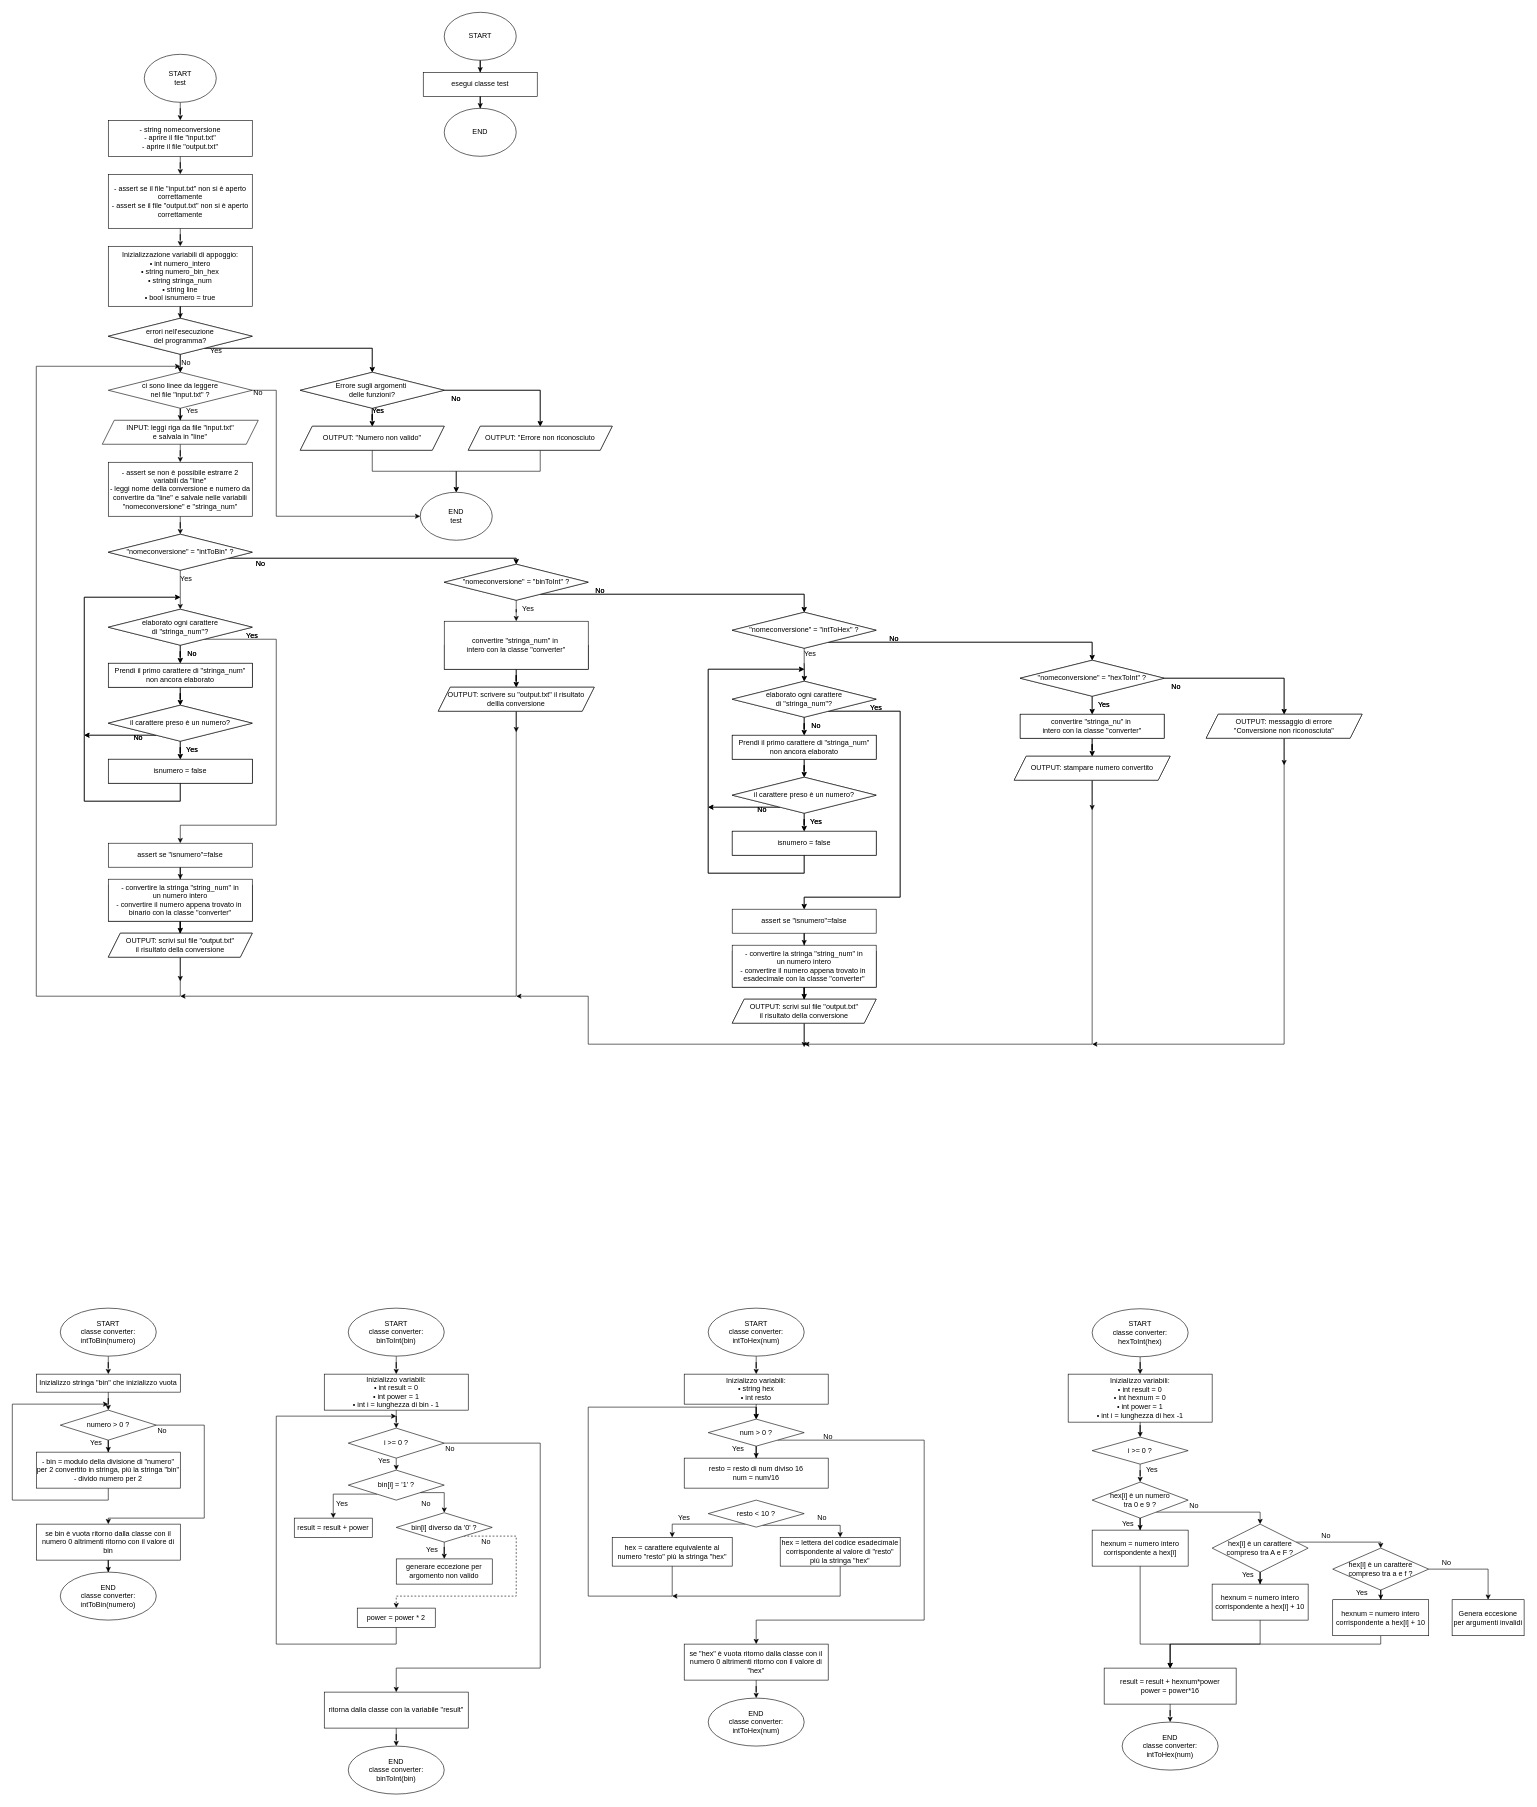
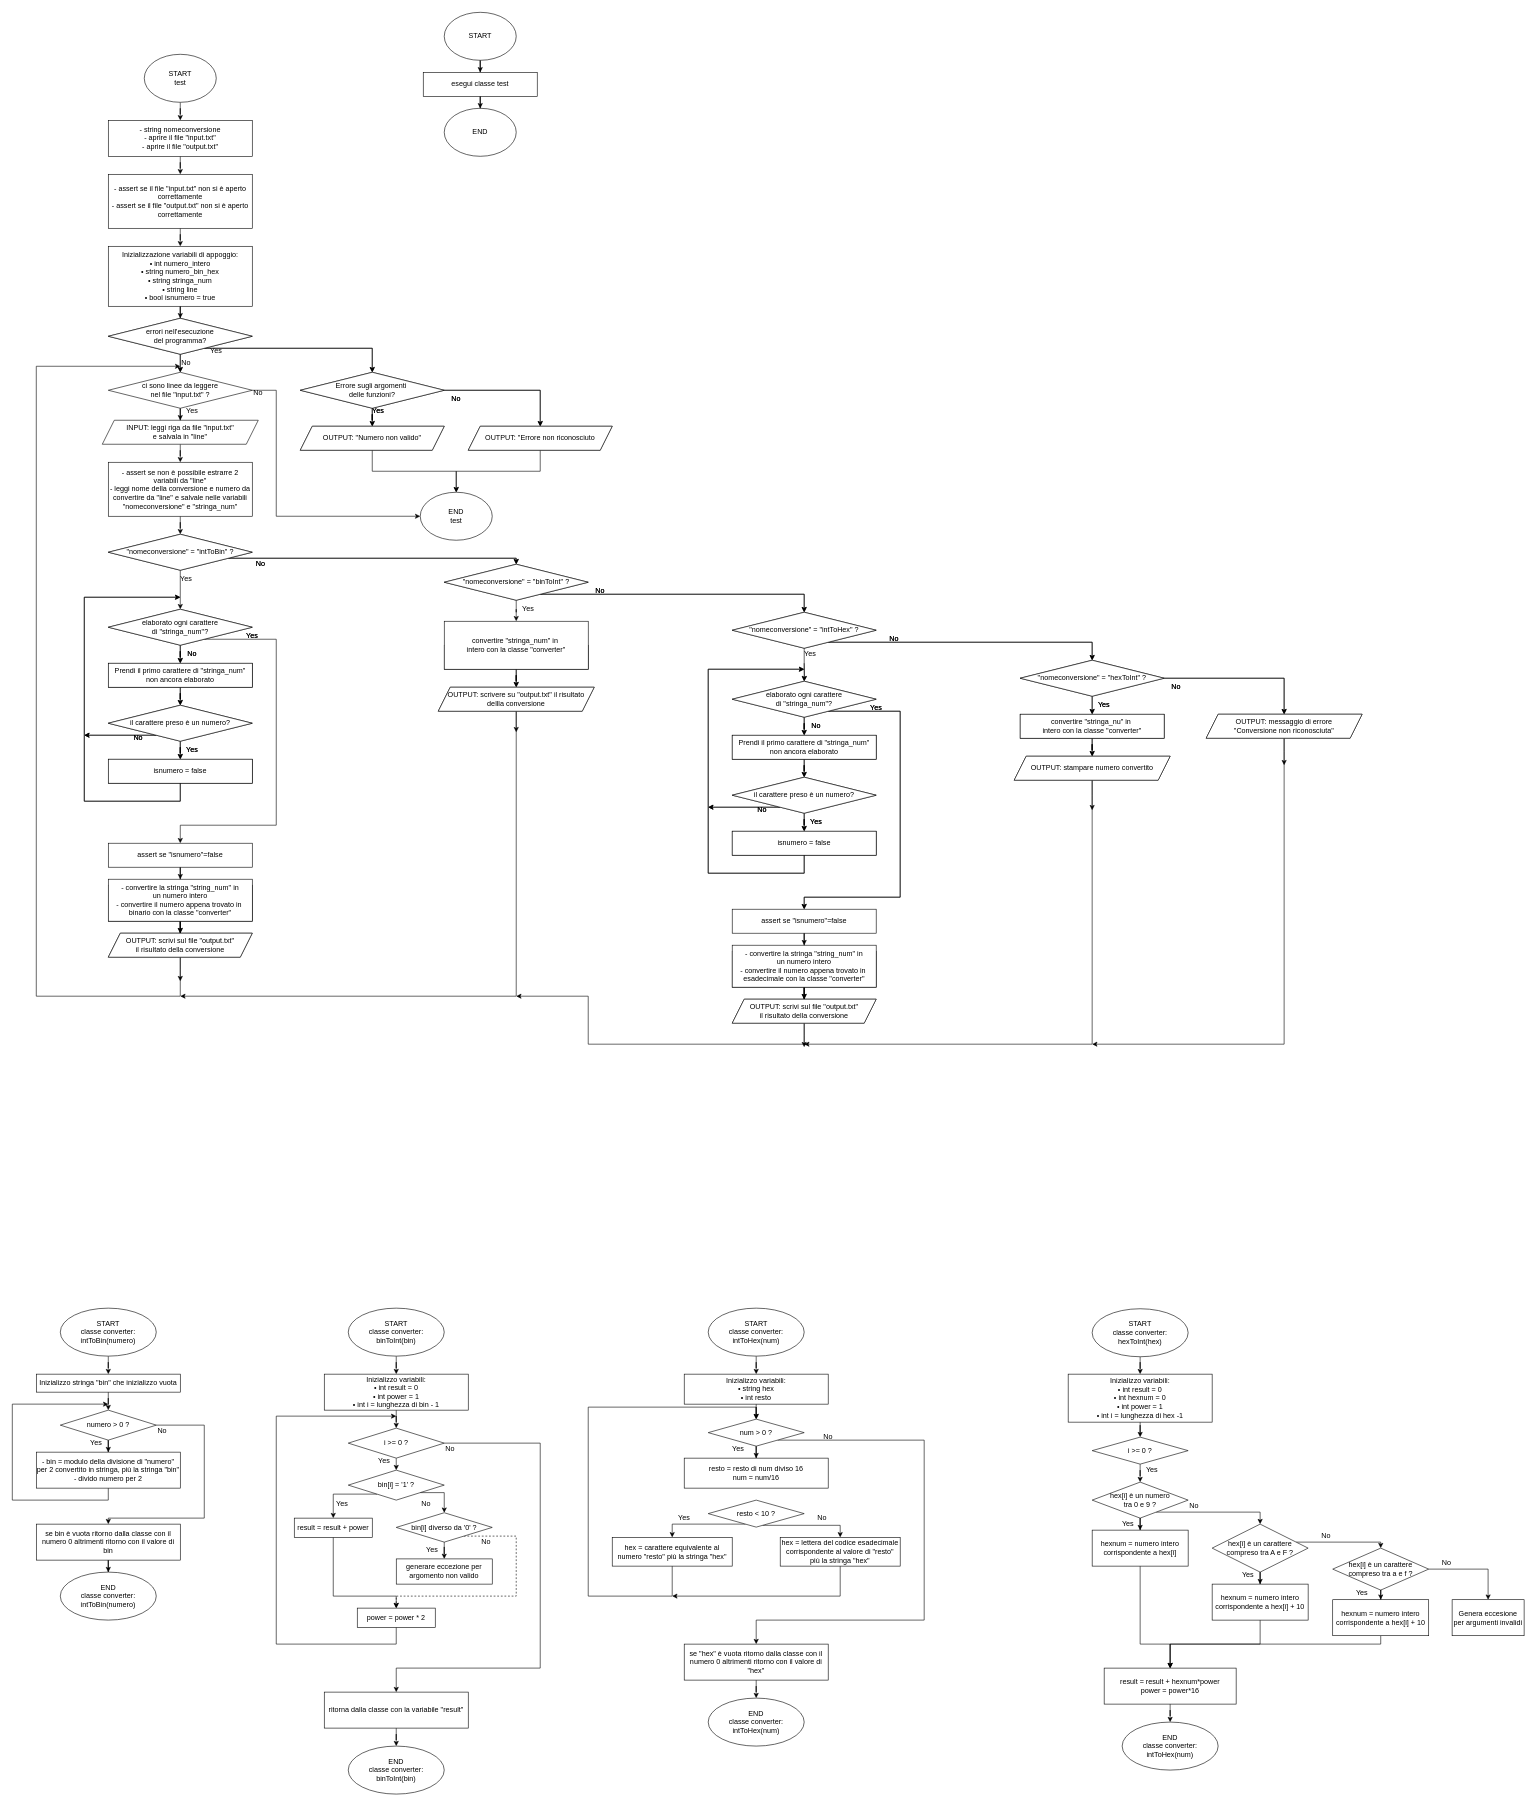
none -> (334, 1596)
